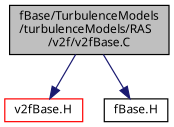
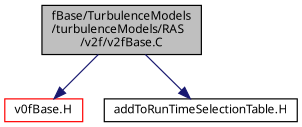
(44, 110) -> (44, 110)
(136, 110) -> (201, 110)
